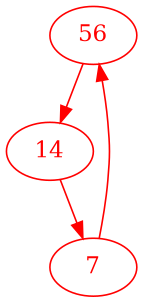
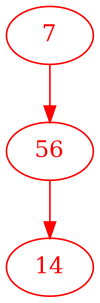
(69, 201) -> none
